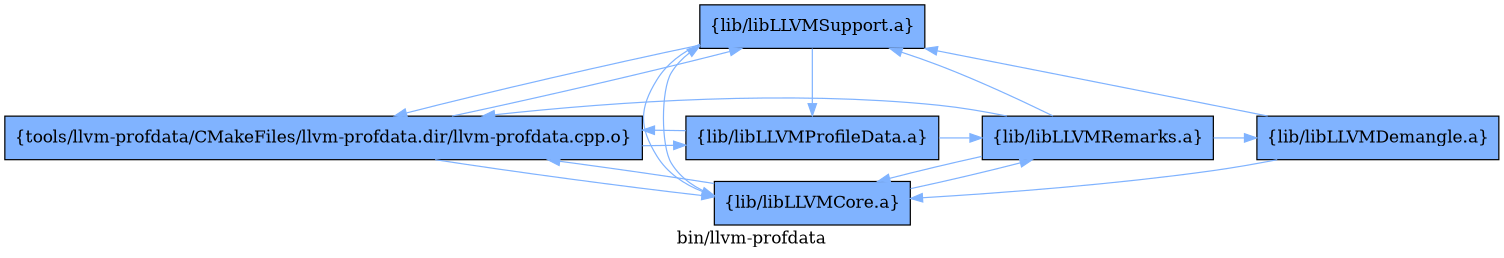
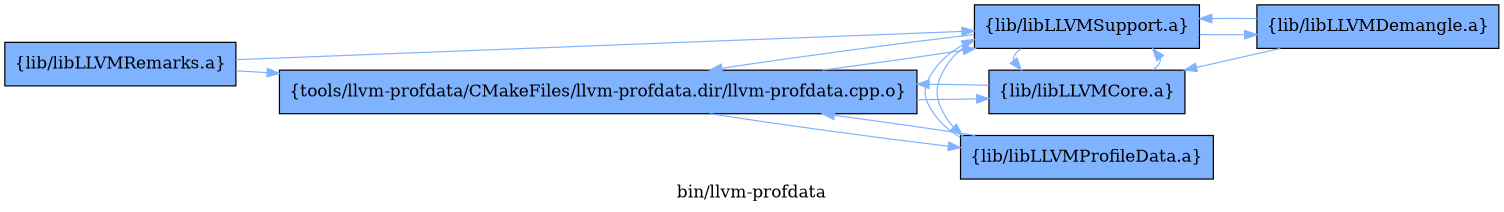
(954, 138) -> (925, 90)
(1229, 138) -> (1222, 35)
(936, 167) -> none
(965, 176) -> none
